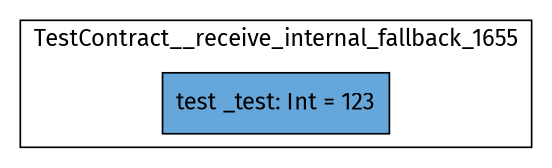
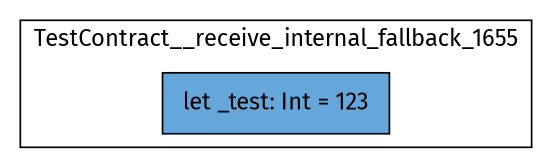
(276, 103) -> (276, 103)
